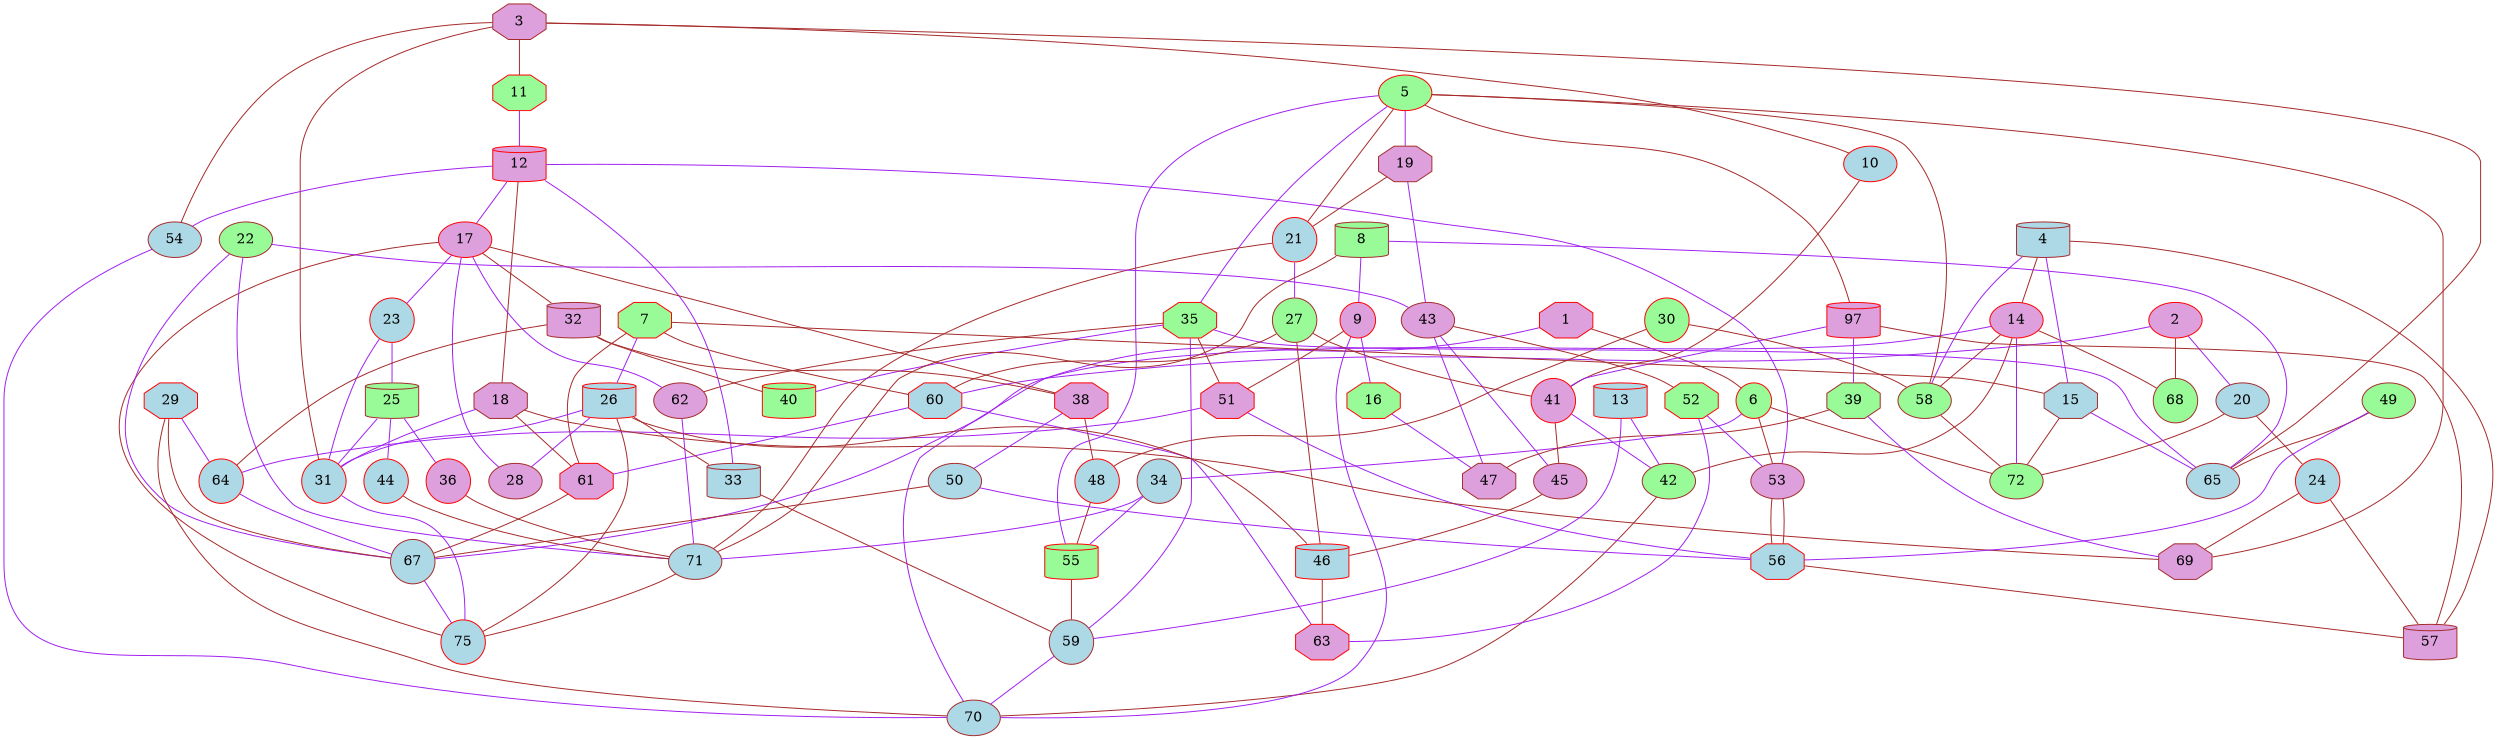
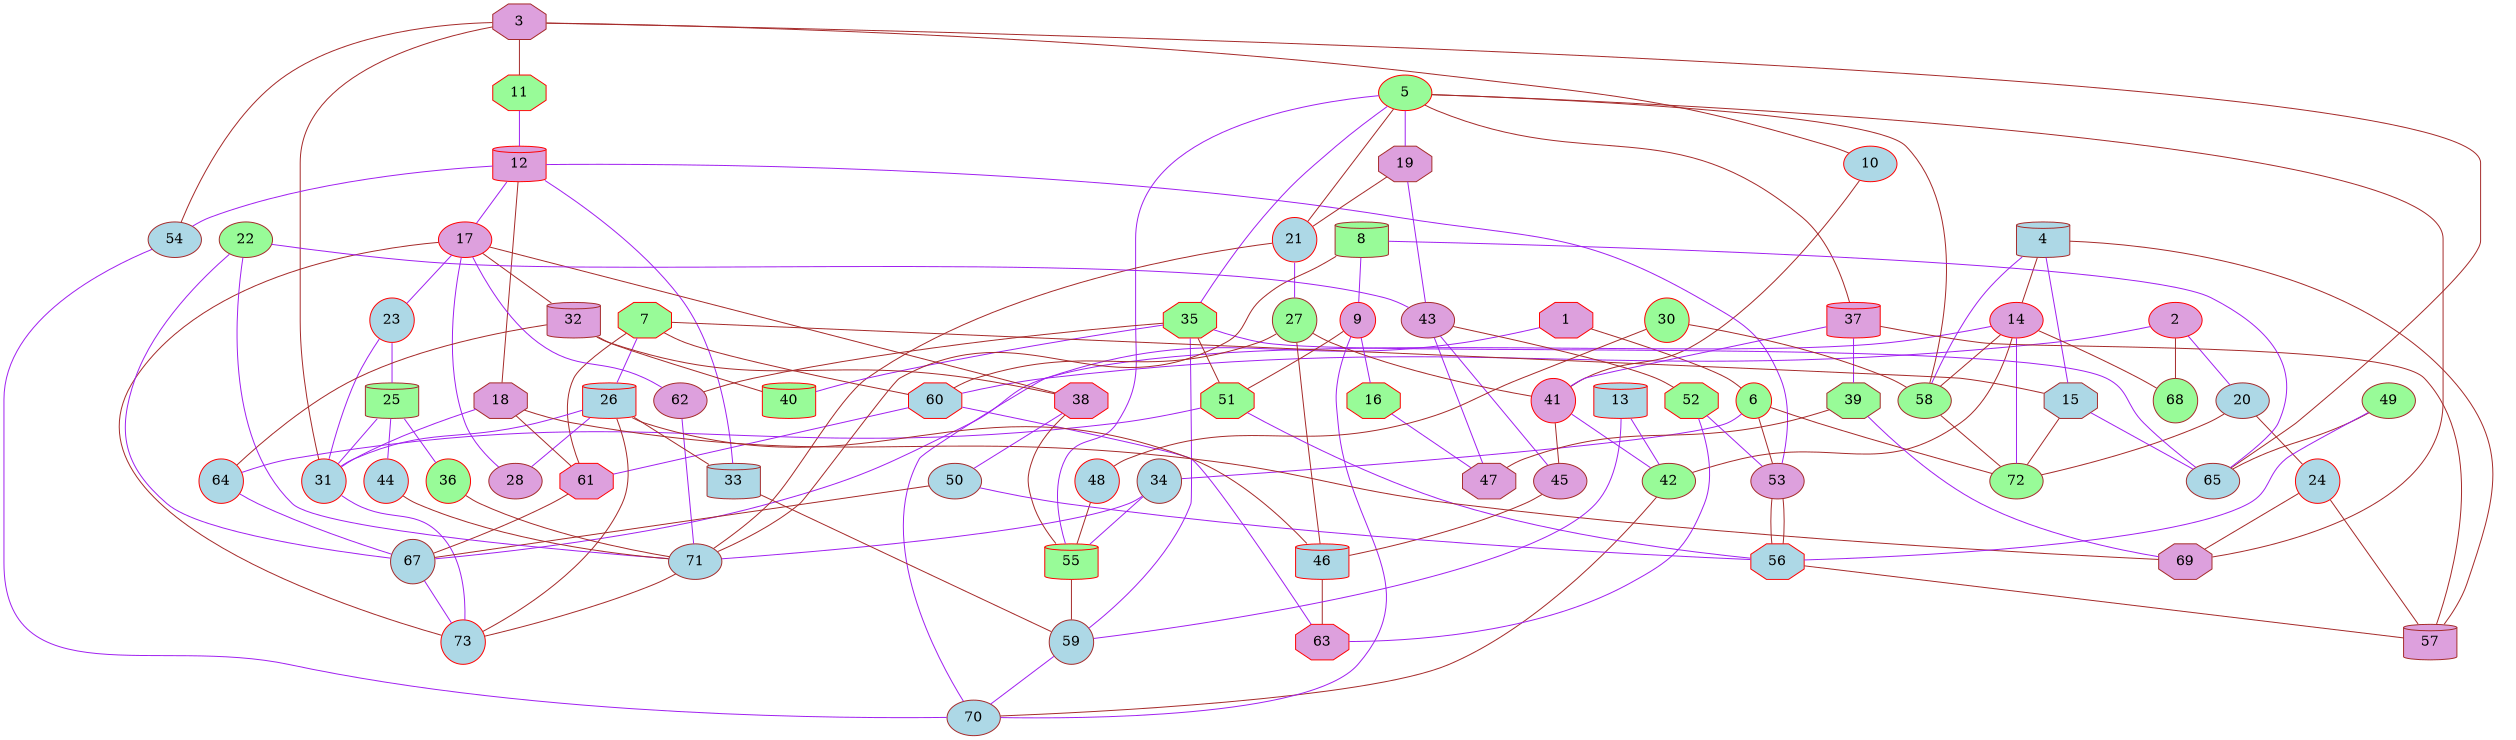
(1854, 320) -> (1854, 320)
(171, 401) -> none
(1227, 401) -> (1227, 401)
(1089, 439) -> (1028, 477)
(448, 481) -> (448, 481)
(463, 642) -> (463, 642)
